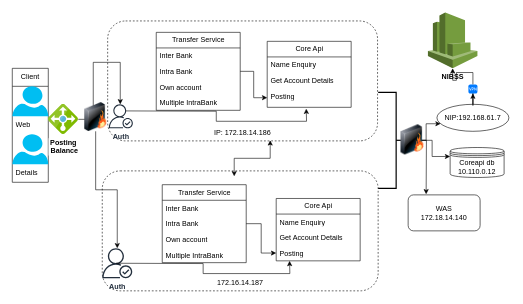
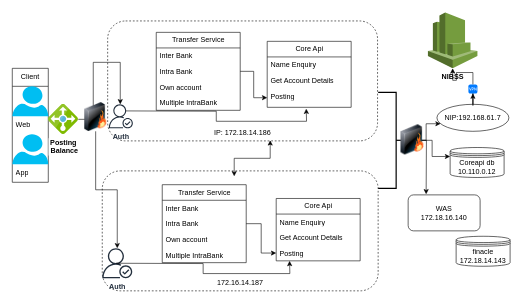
(28, 173) -> (22, 173)
(444, 213) -> (444, 213)
none -> (483, 251)
